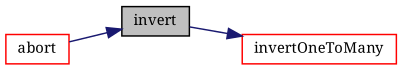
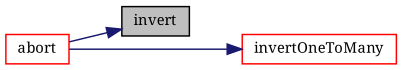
(209, 30) -> (148, 49)
